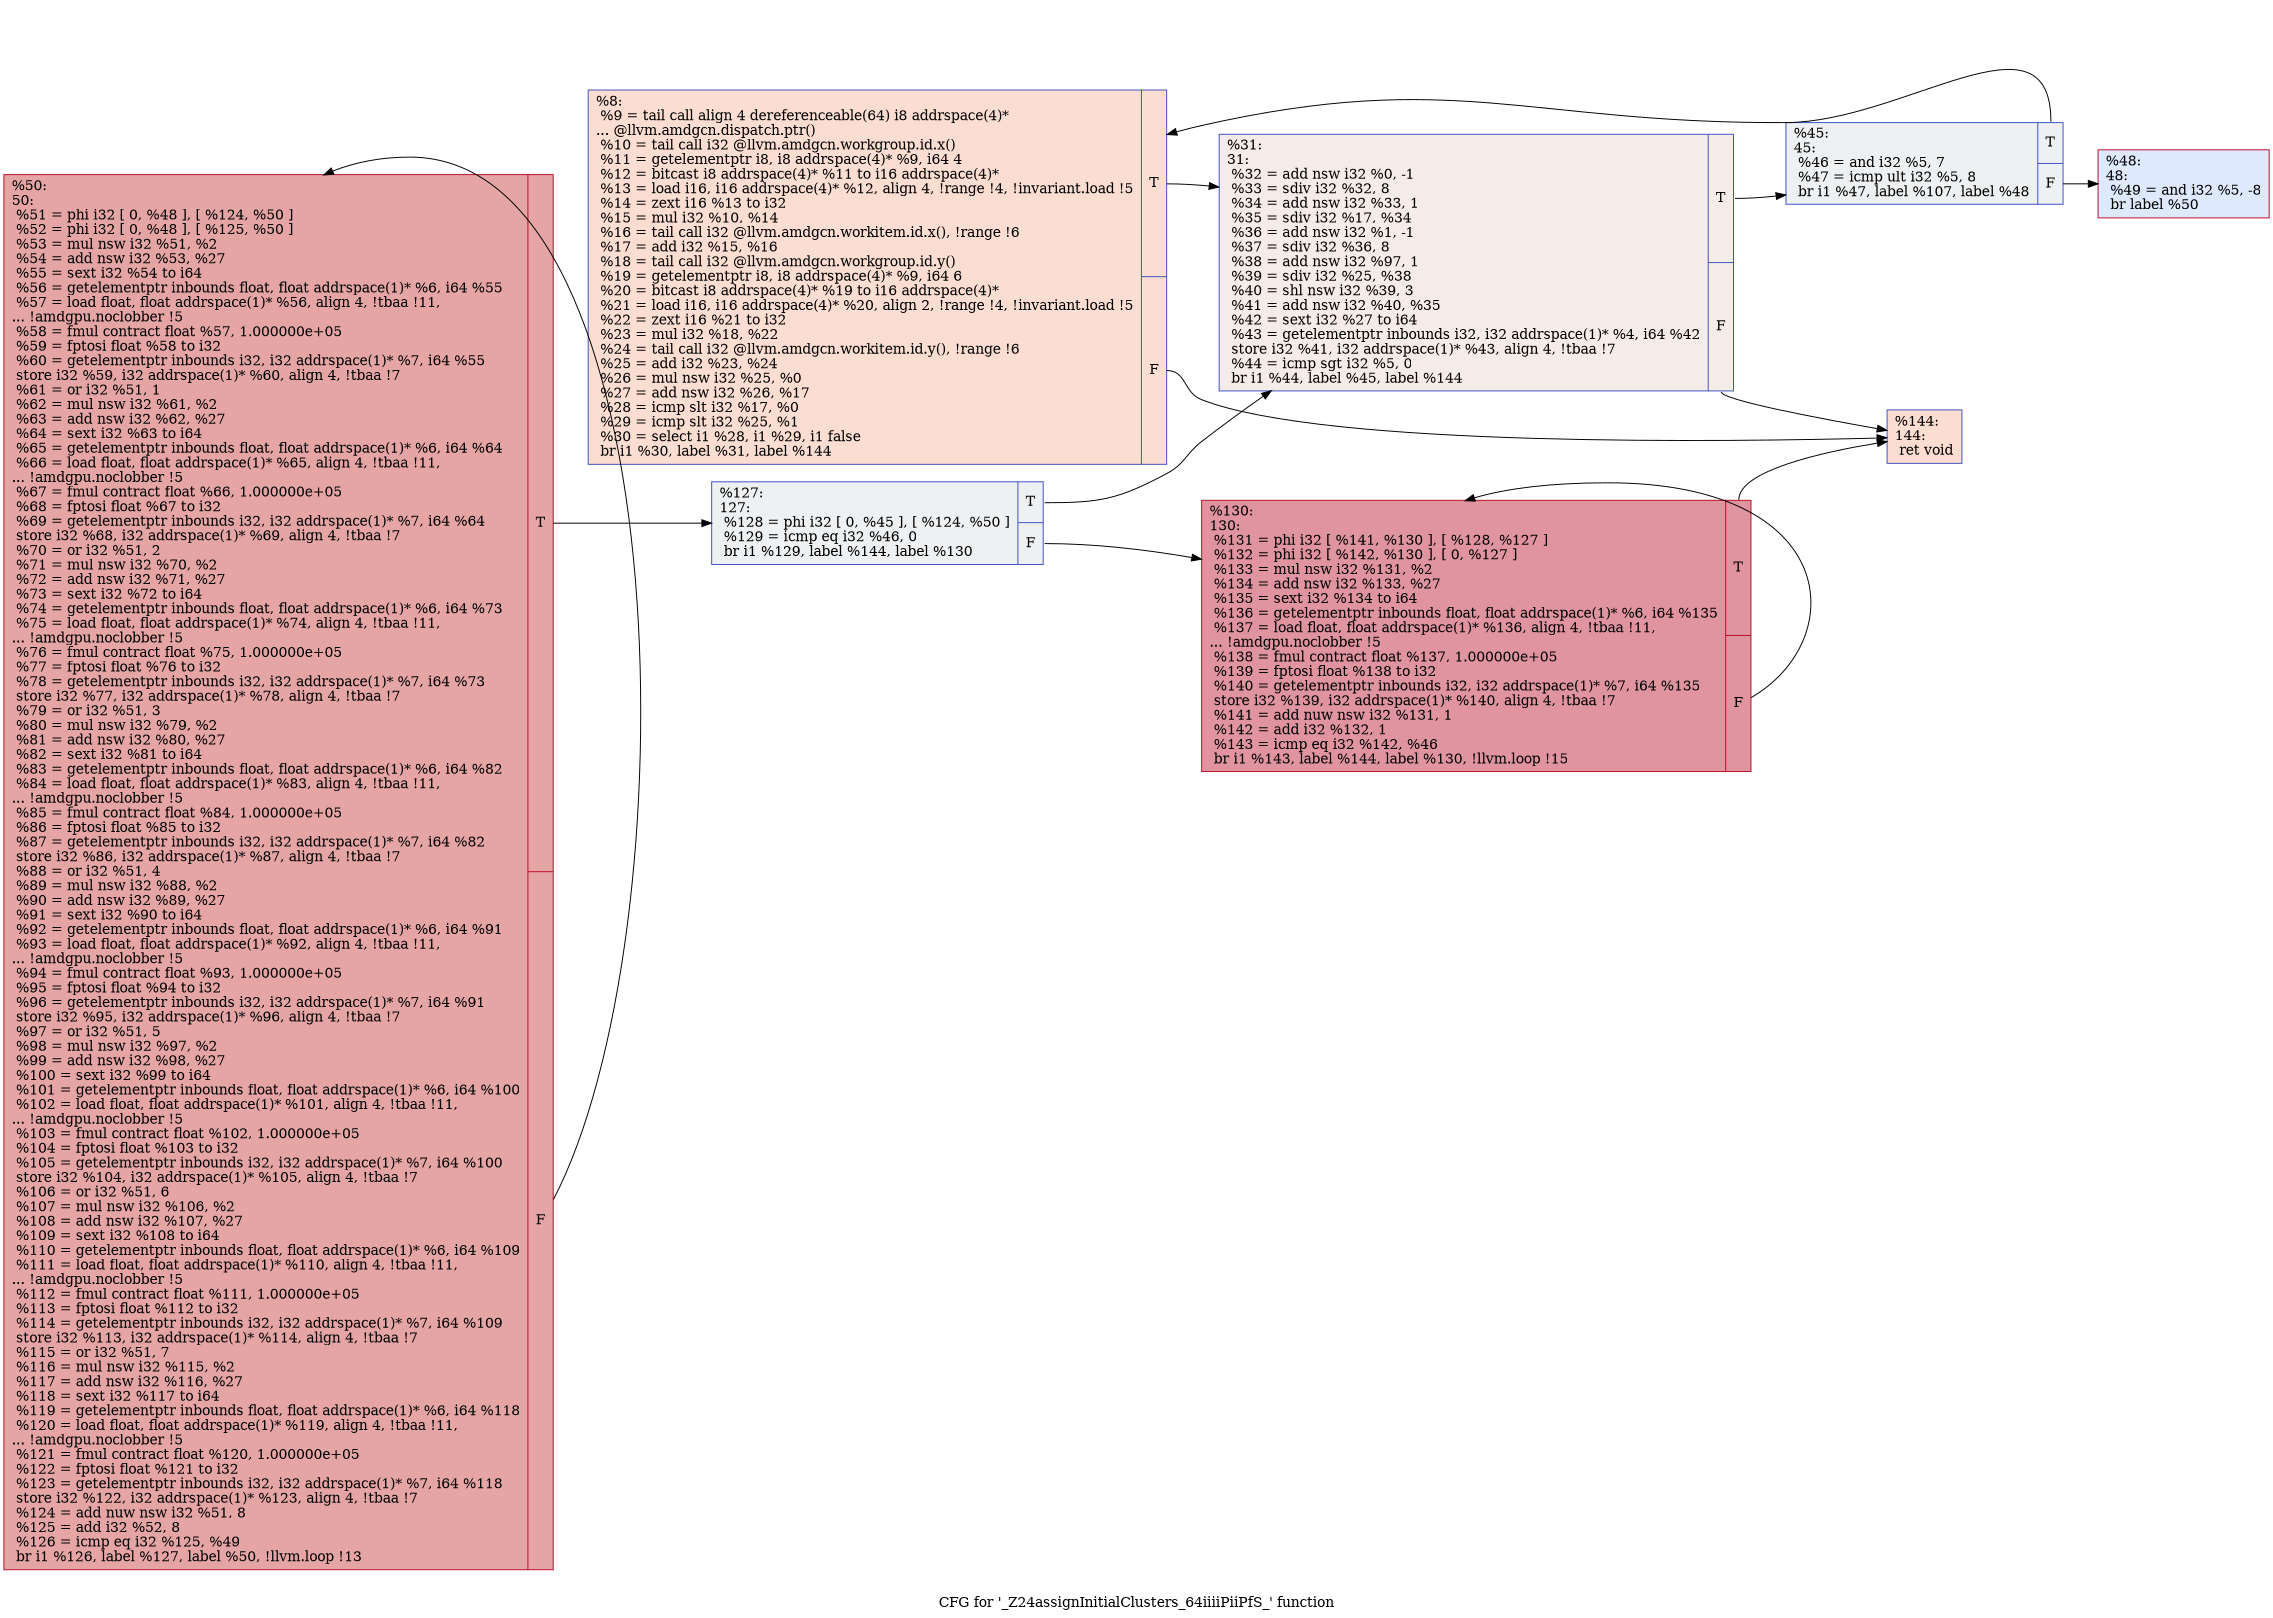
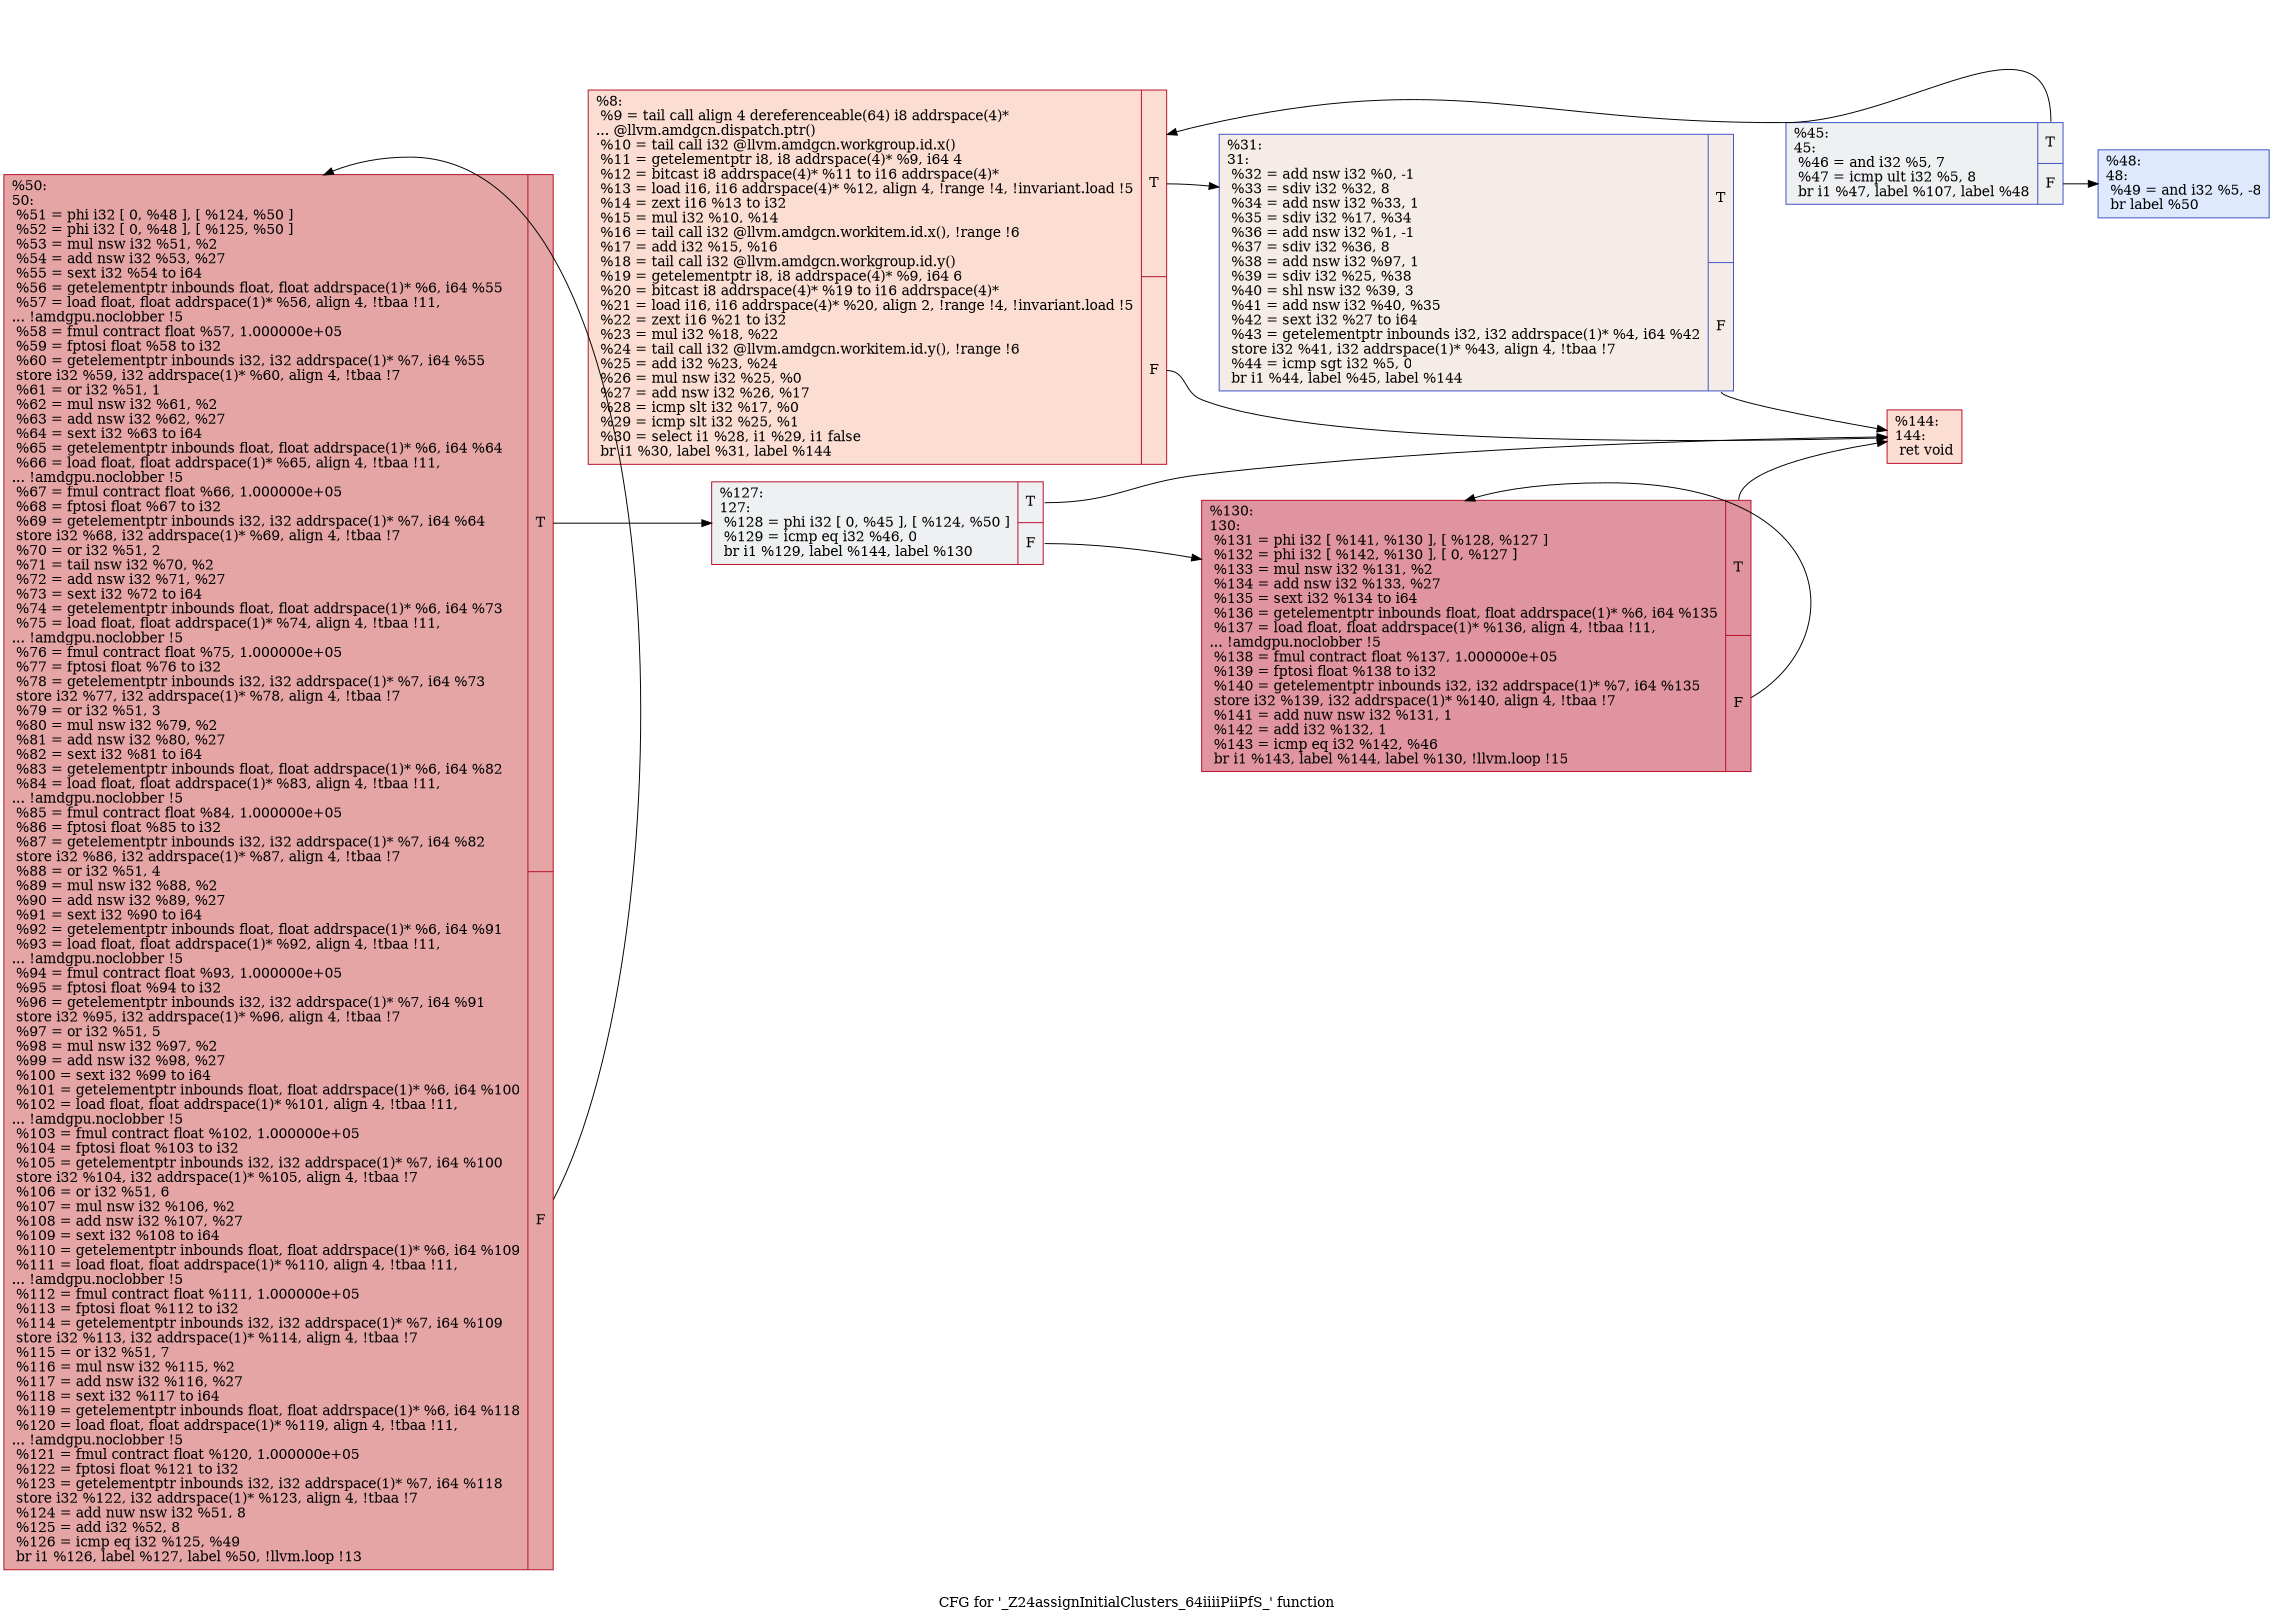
(2184, 184) -> (2184, 184)
(1755, 198) -> none
(877, 277) -> (877, 277)
(1925, 437) -> (1925, 437)
(1165, 474) -> (1459, 453)
(877, 523) -> (877, 523)
(115, 565) -> (113, 565)
